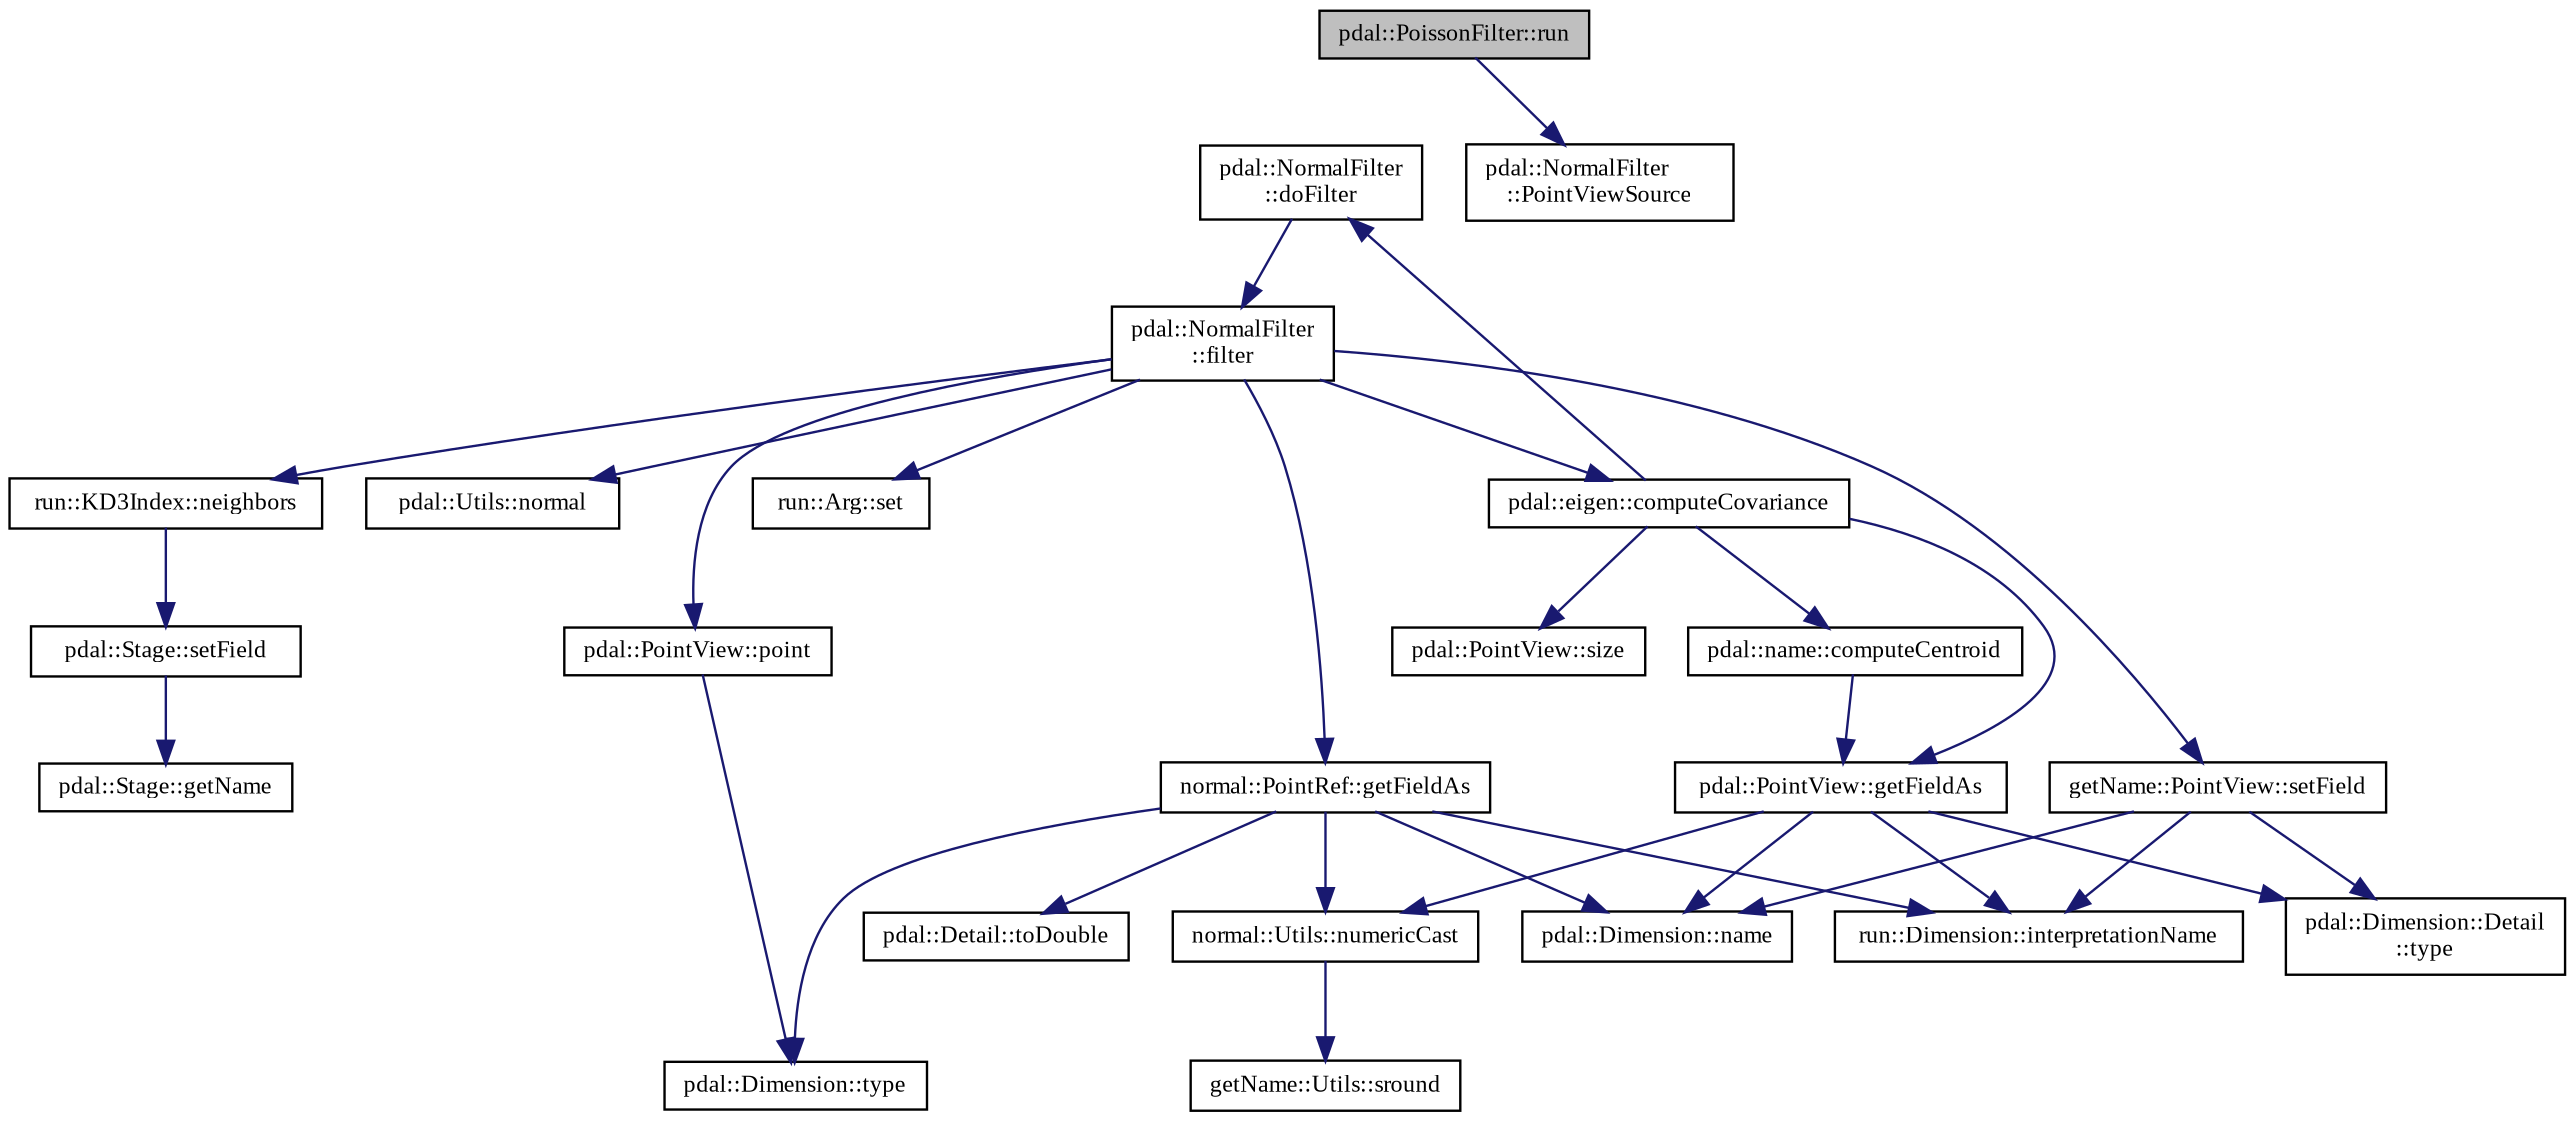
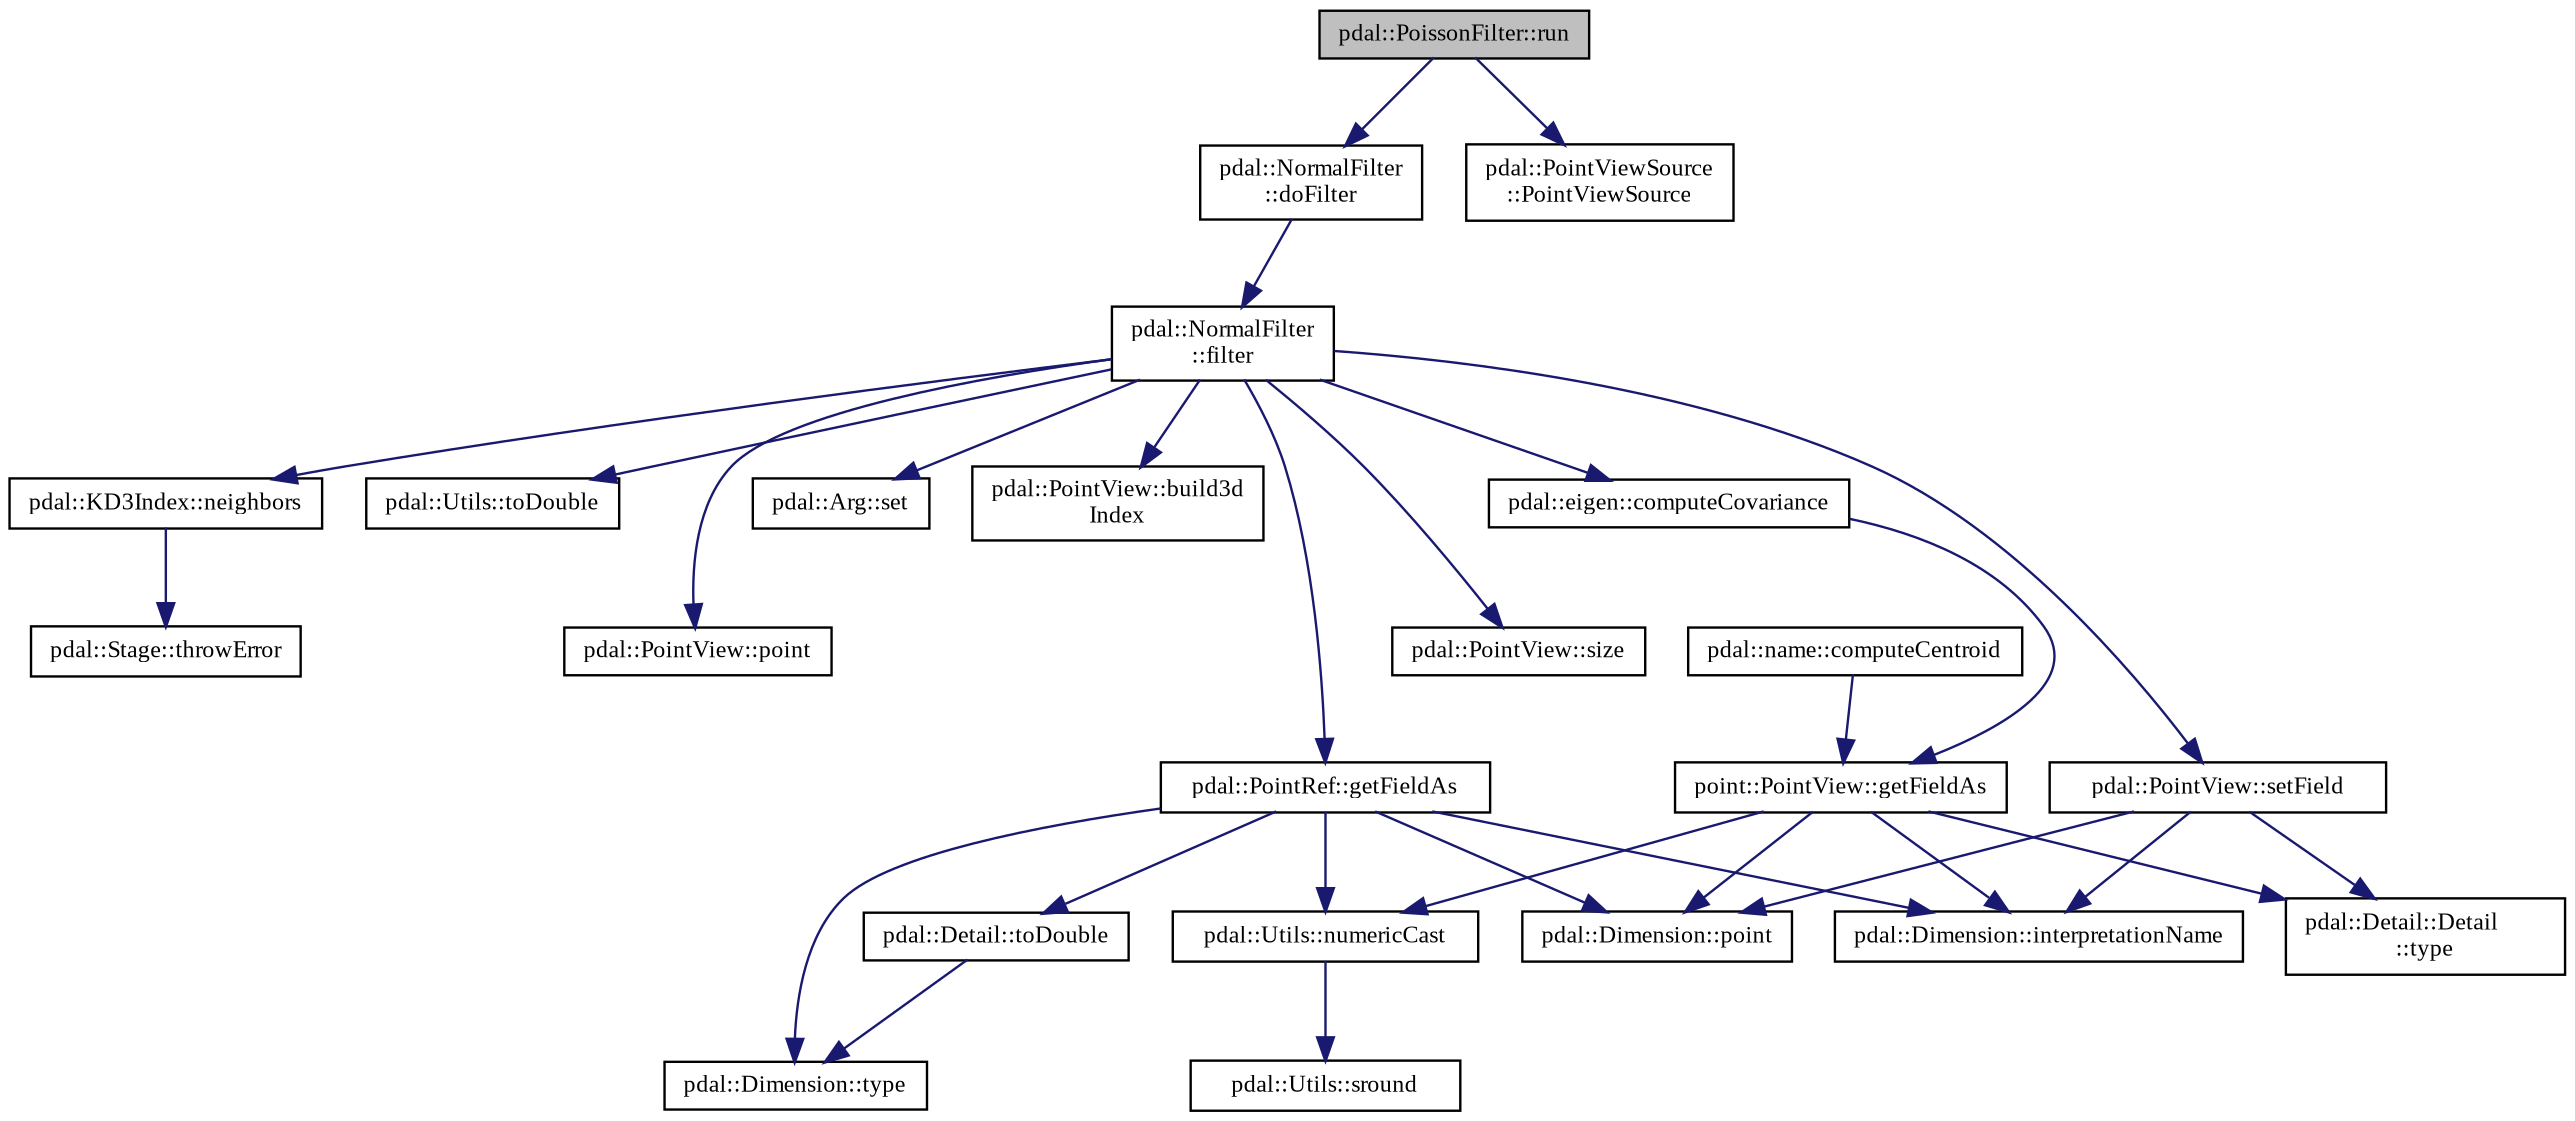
(1600, 183) -> (1600, 183)
(1500, 351) -> (1398, 93)
(166, 503) -> (166, 503)
(493, 503) -> (493, 503)
(841, 503) -> (841, 503)
none -> (1118, 503)
(1603, 569) -> (1384, 487)
(1753, 570) -> none
(166, 651) -> (166, 651)
(166, 787) -> none
(1325, 787) -> (1325, 787)
(1841, 787) -> (1841, 787)
(2218, 787) -> (2218, 787)
(744, 857) -> (906, 1004)
(1325, 937) -> (1325, 937)
(1657, 937) -> (1657, 937)
(2039, 937) -> (2039, 937)
(2425, 937) -> (2425, 937)
(1325, 1086) -> (1325, 1086)
